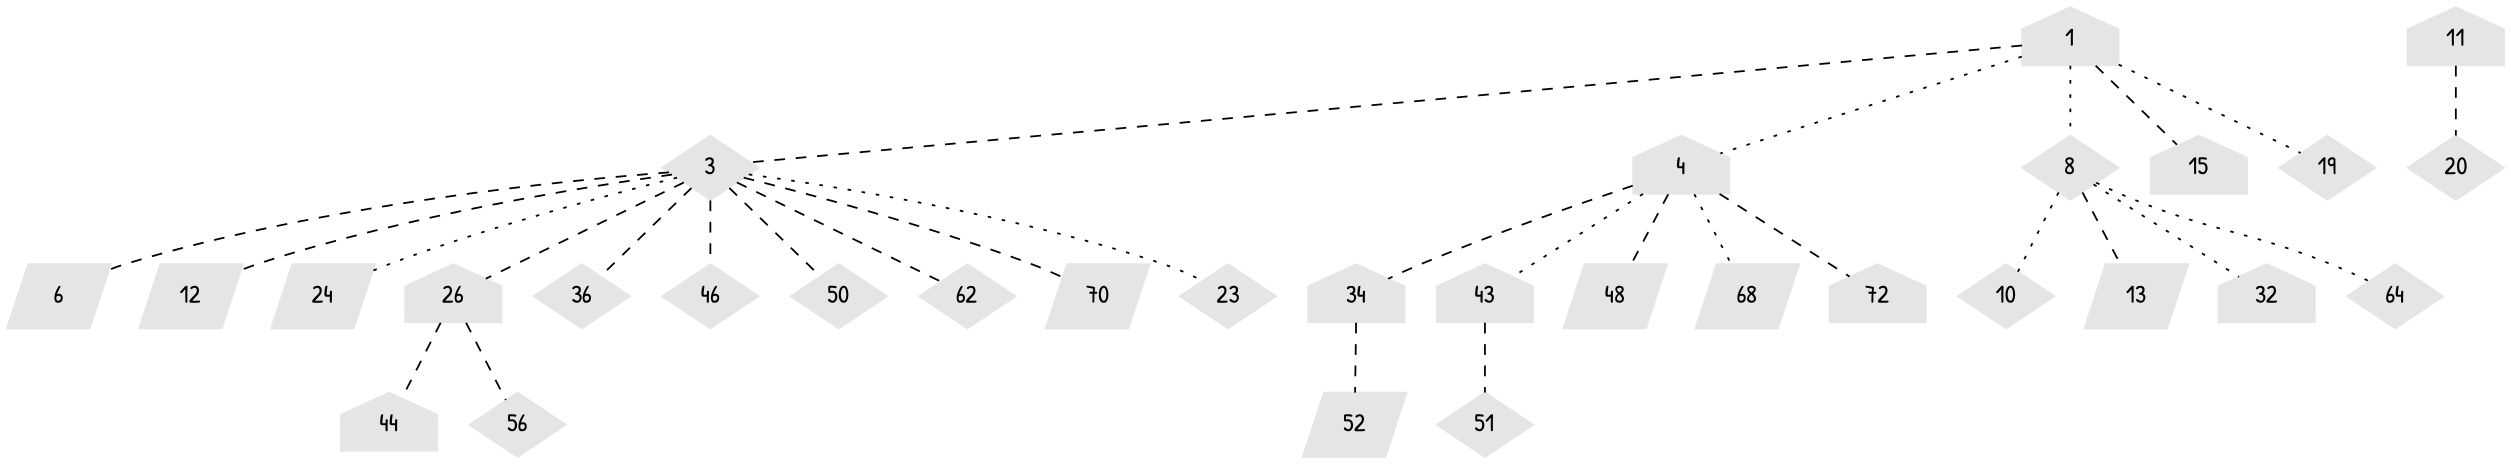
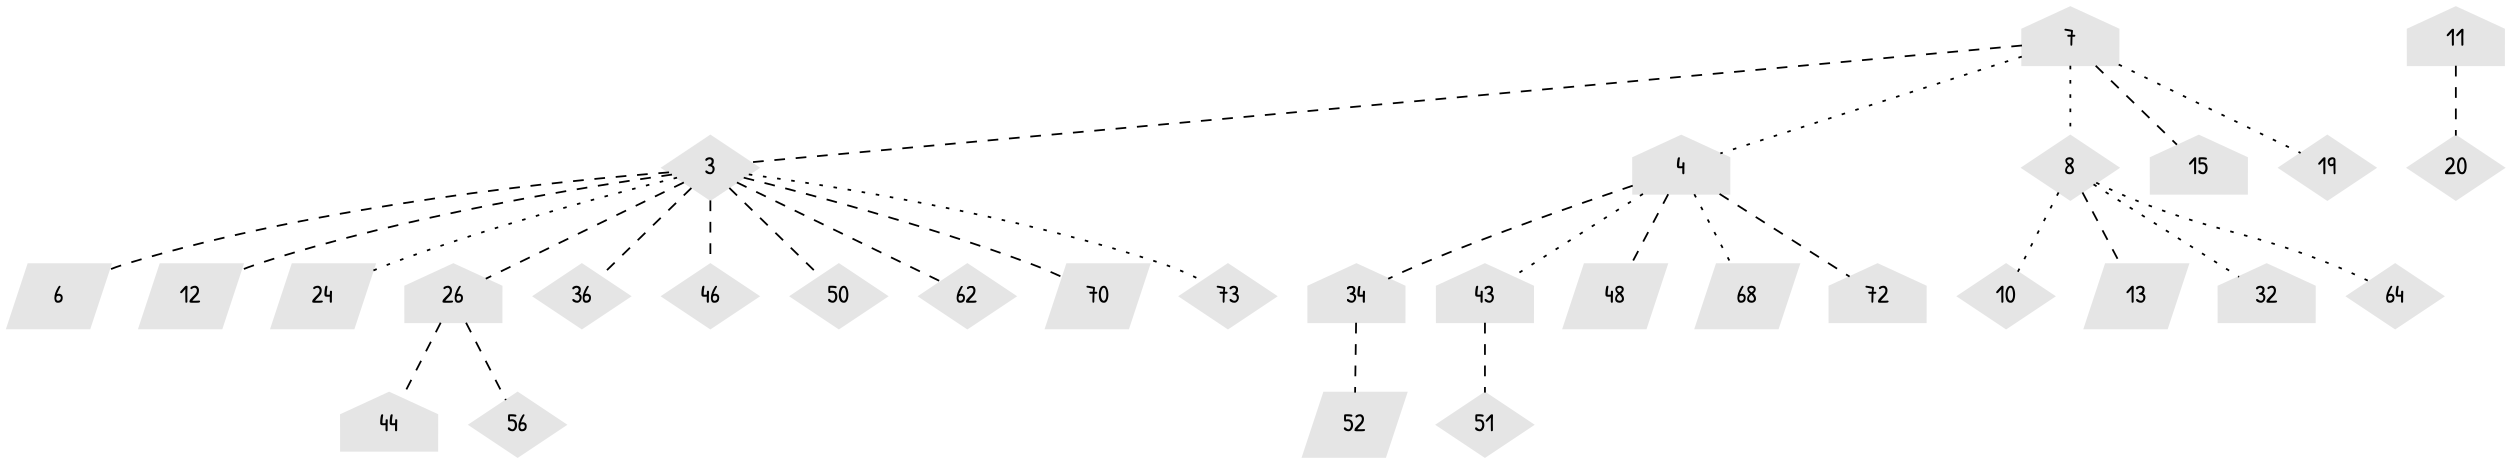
(2070, 39) -> (2070, 39)
(1228, 296) -> (1228, 296)
